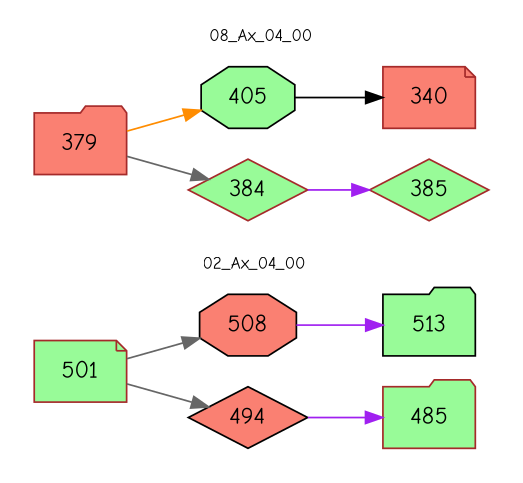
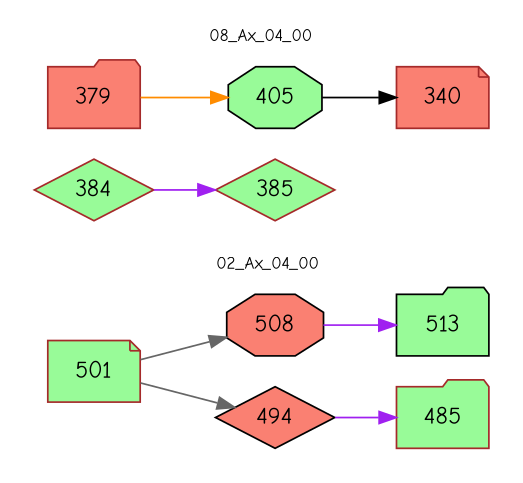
(159, 165) -> none
